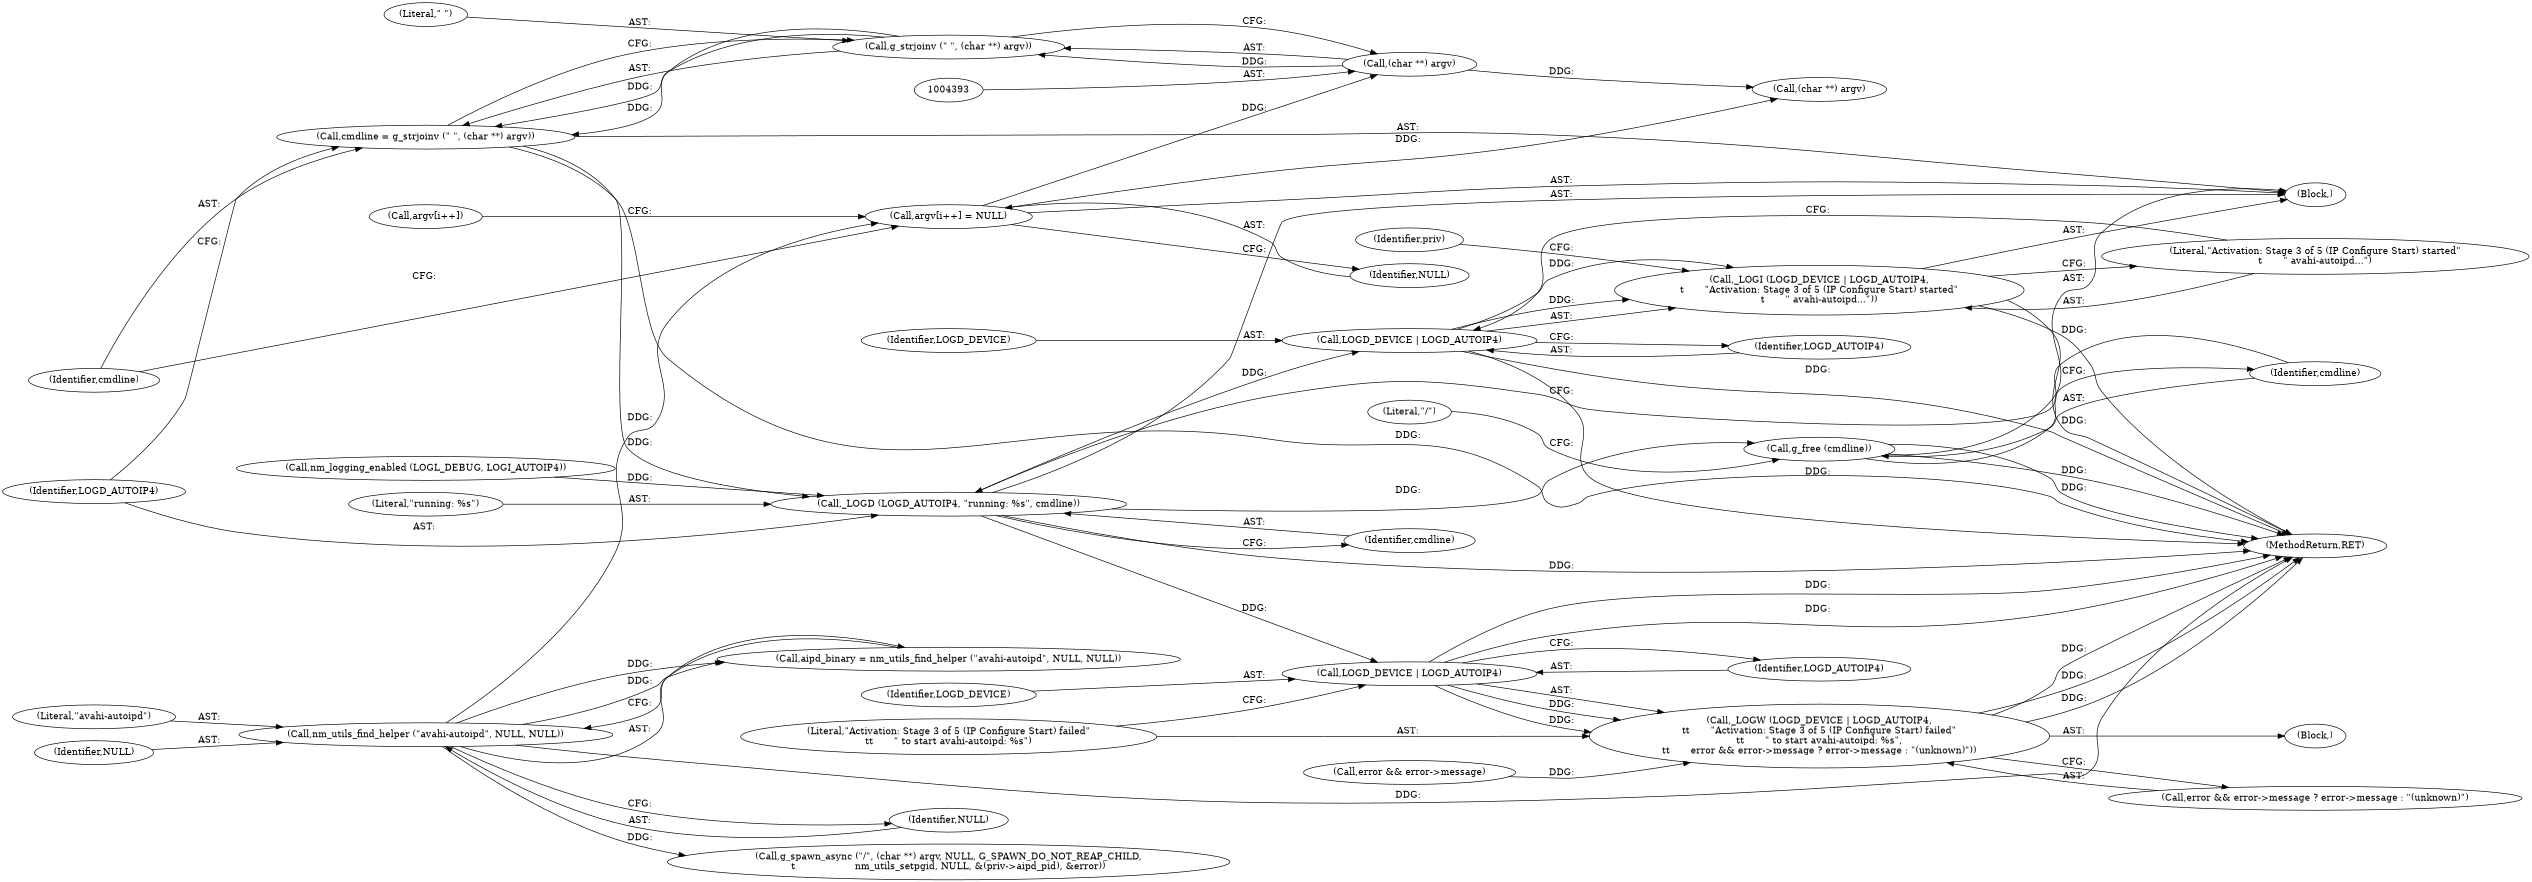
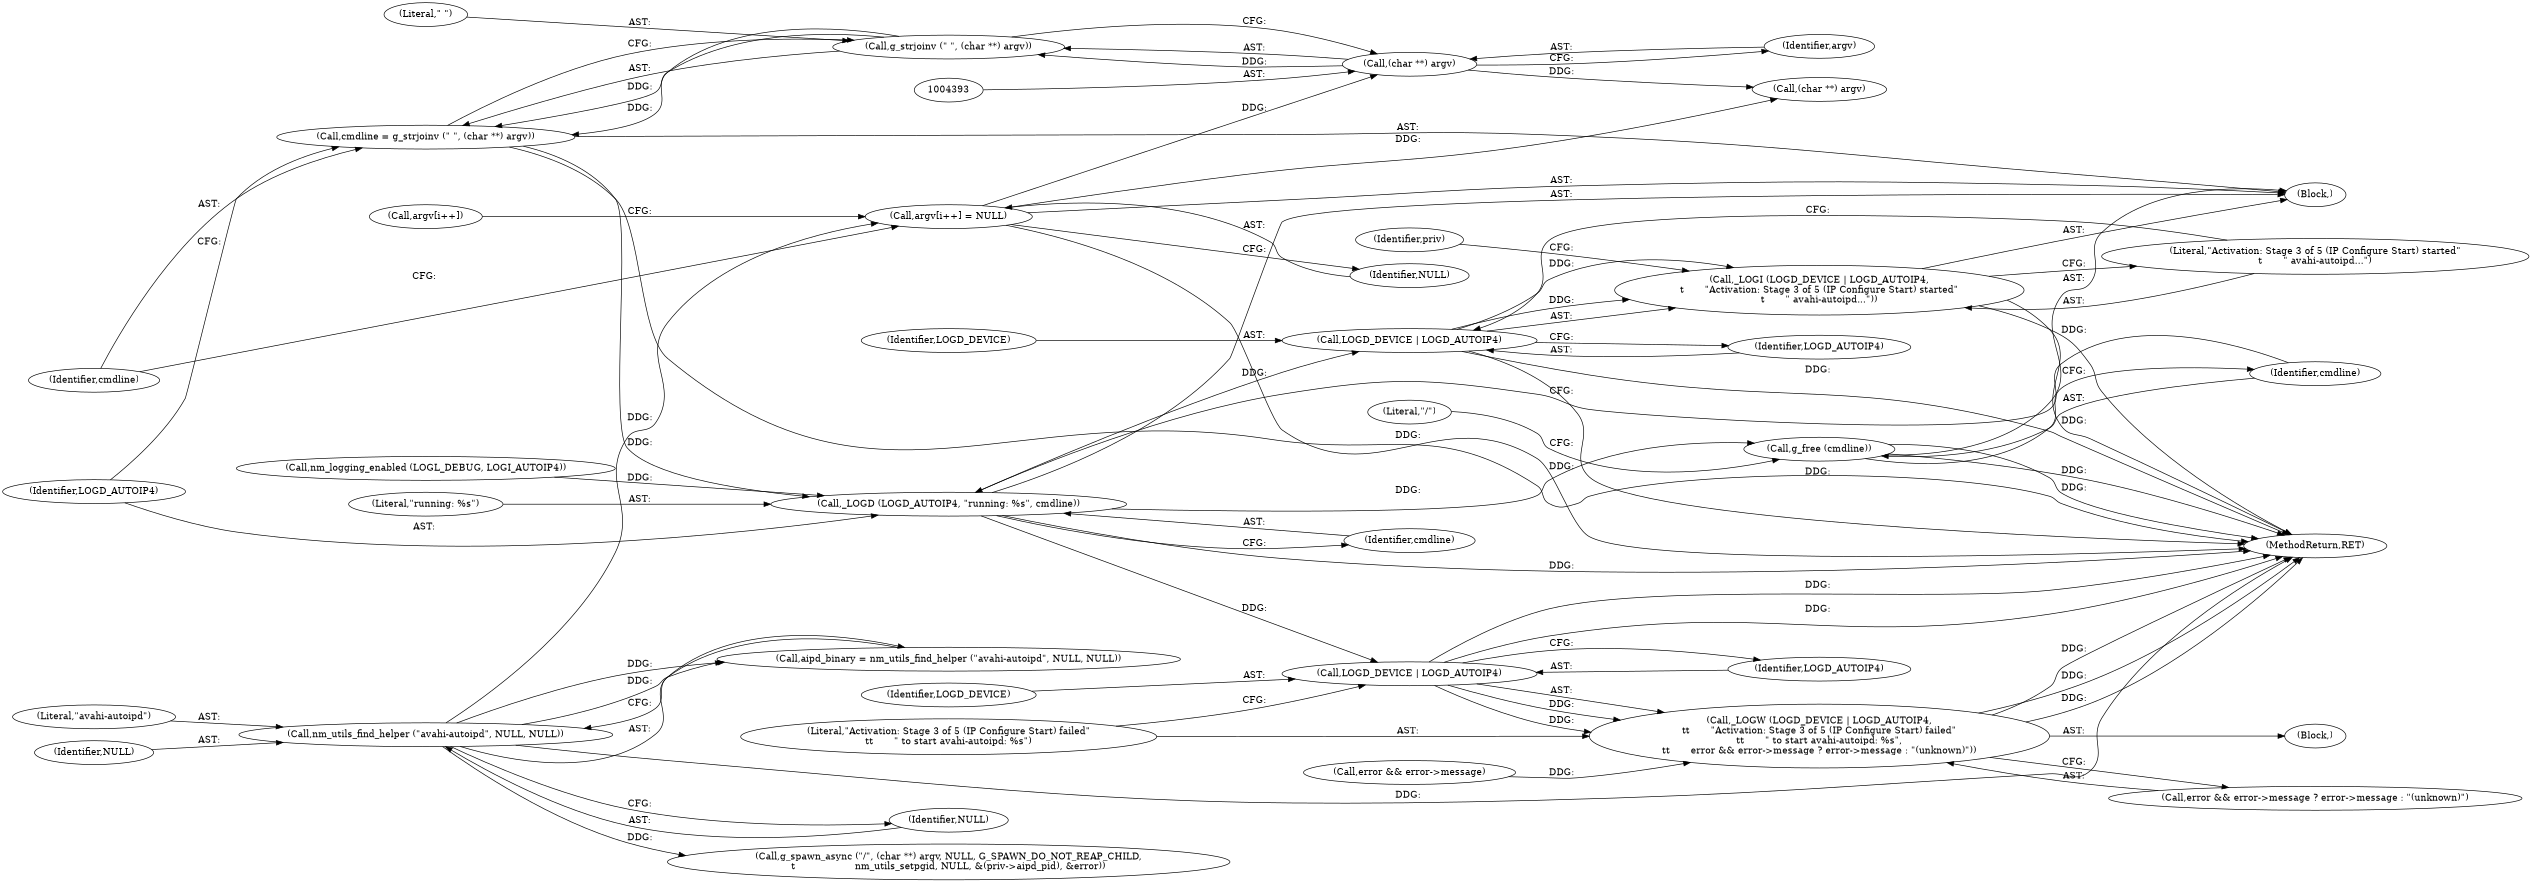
none -> (1819, 46)
none -> (1587, 535)
